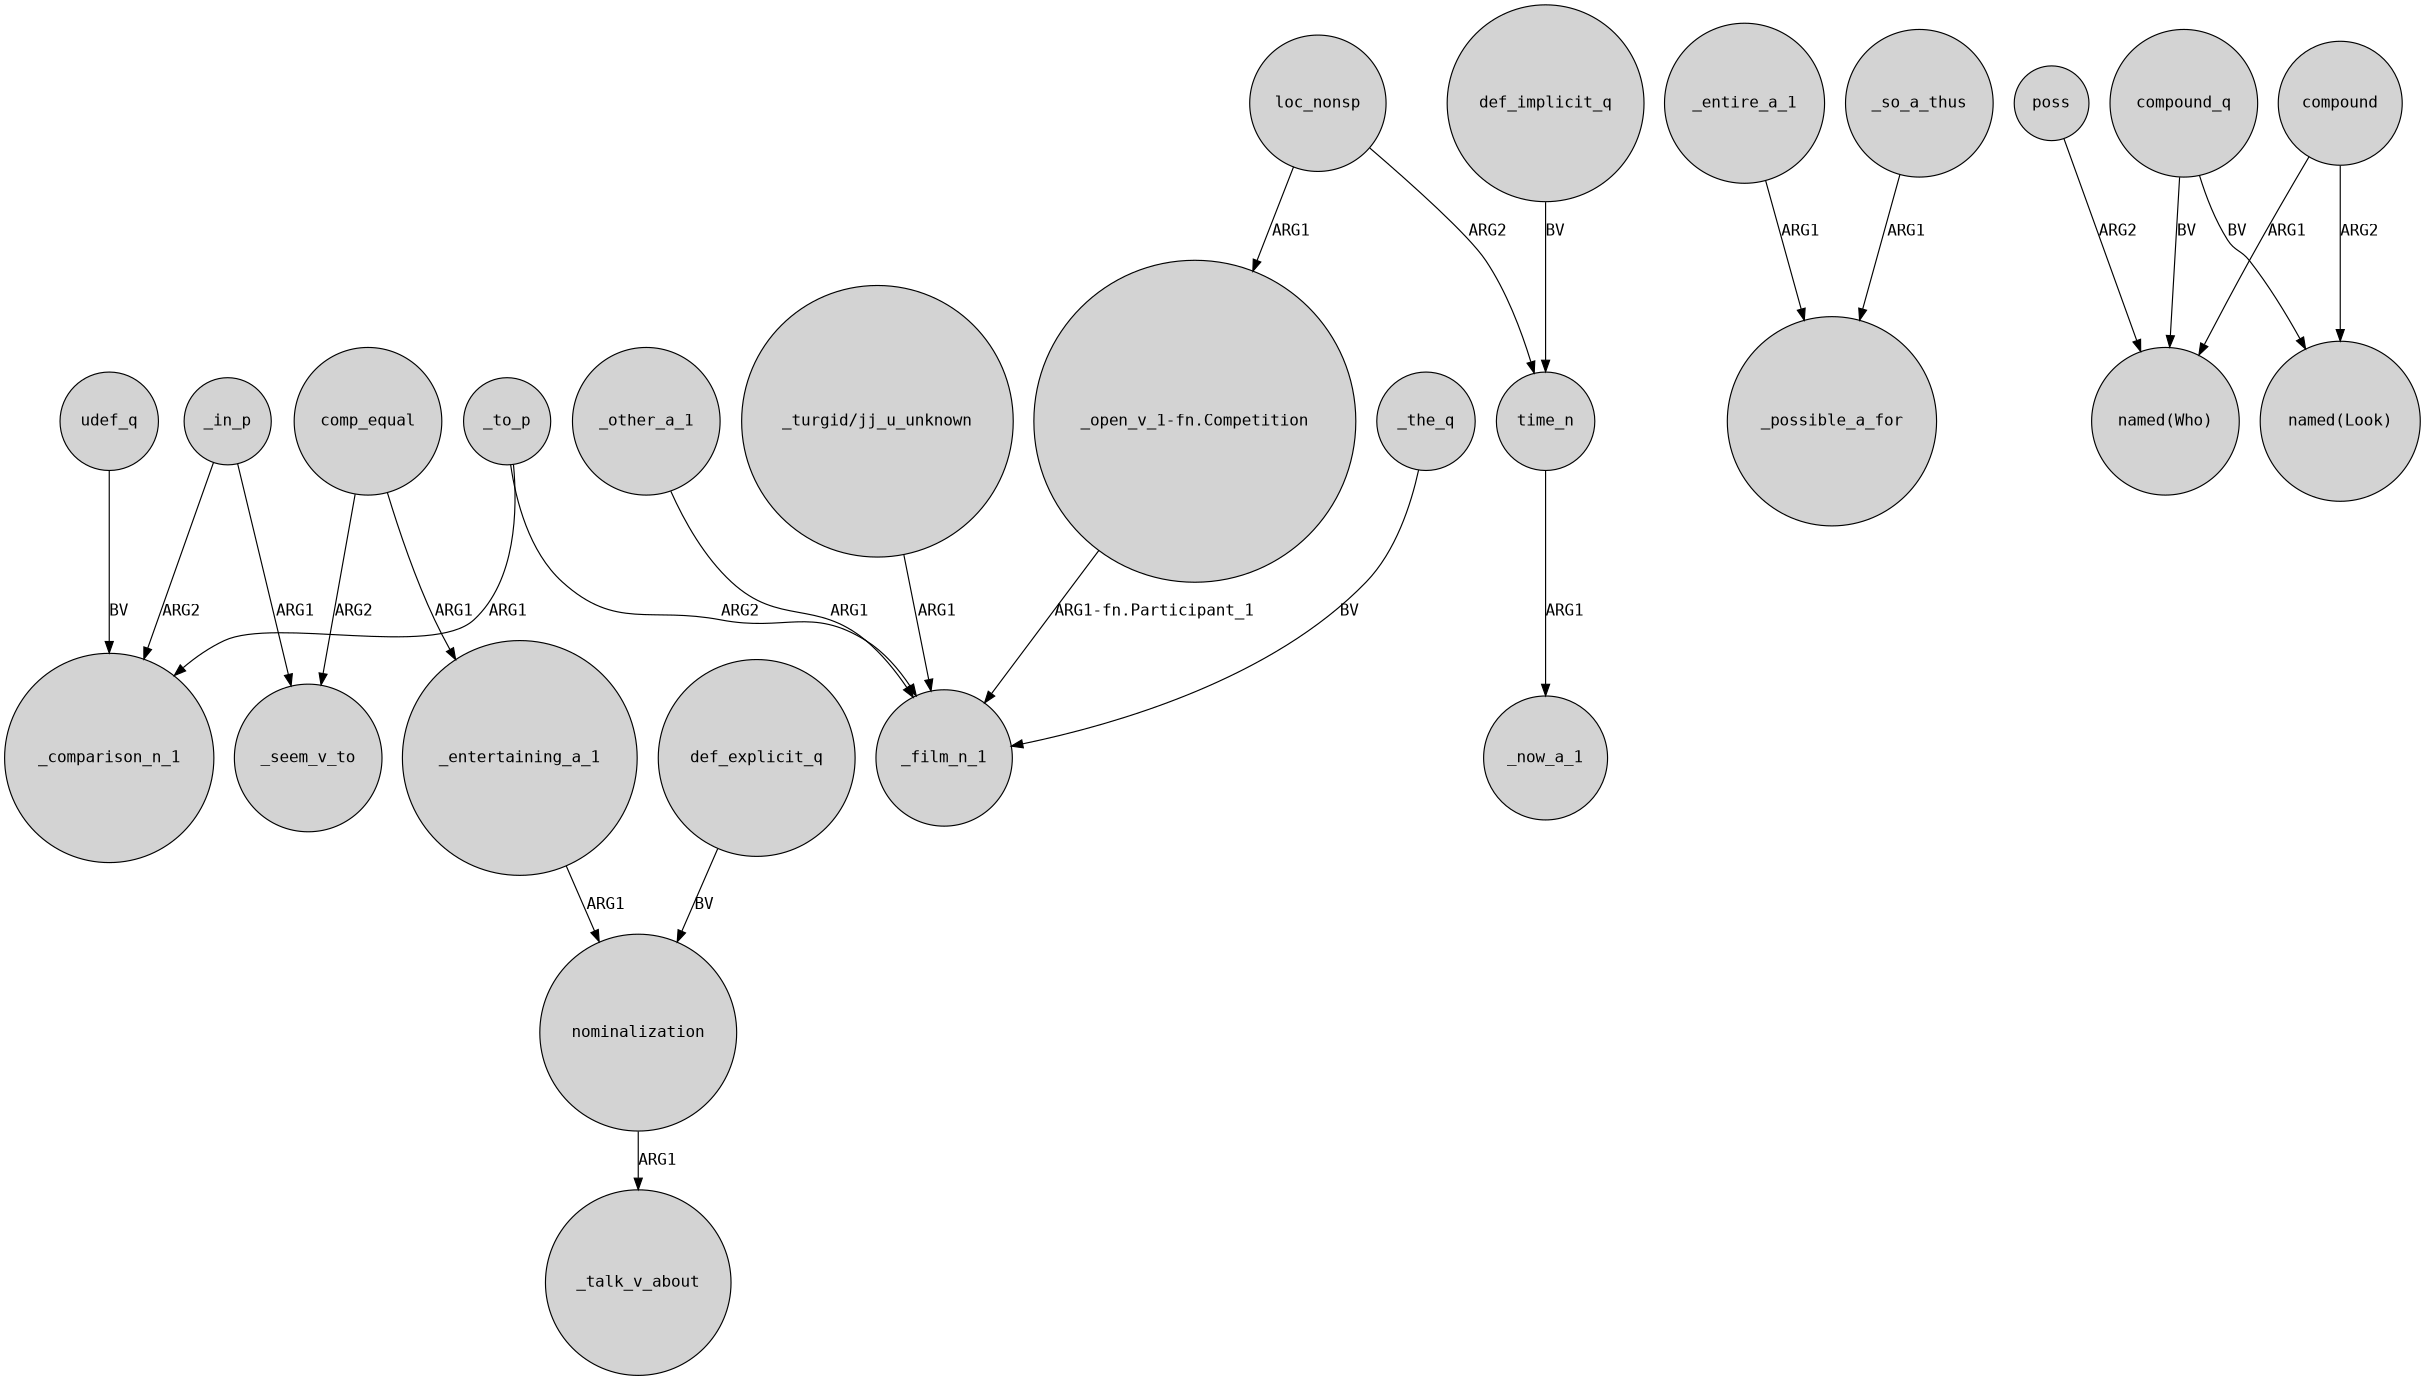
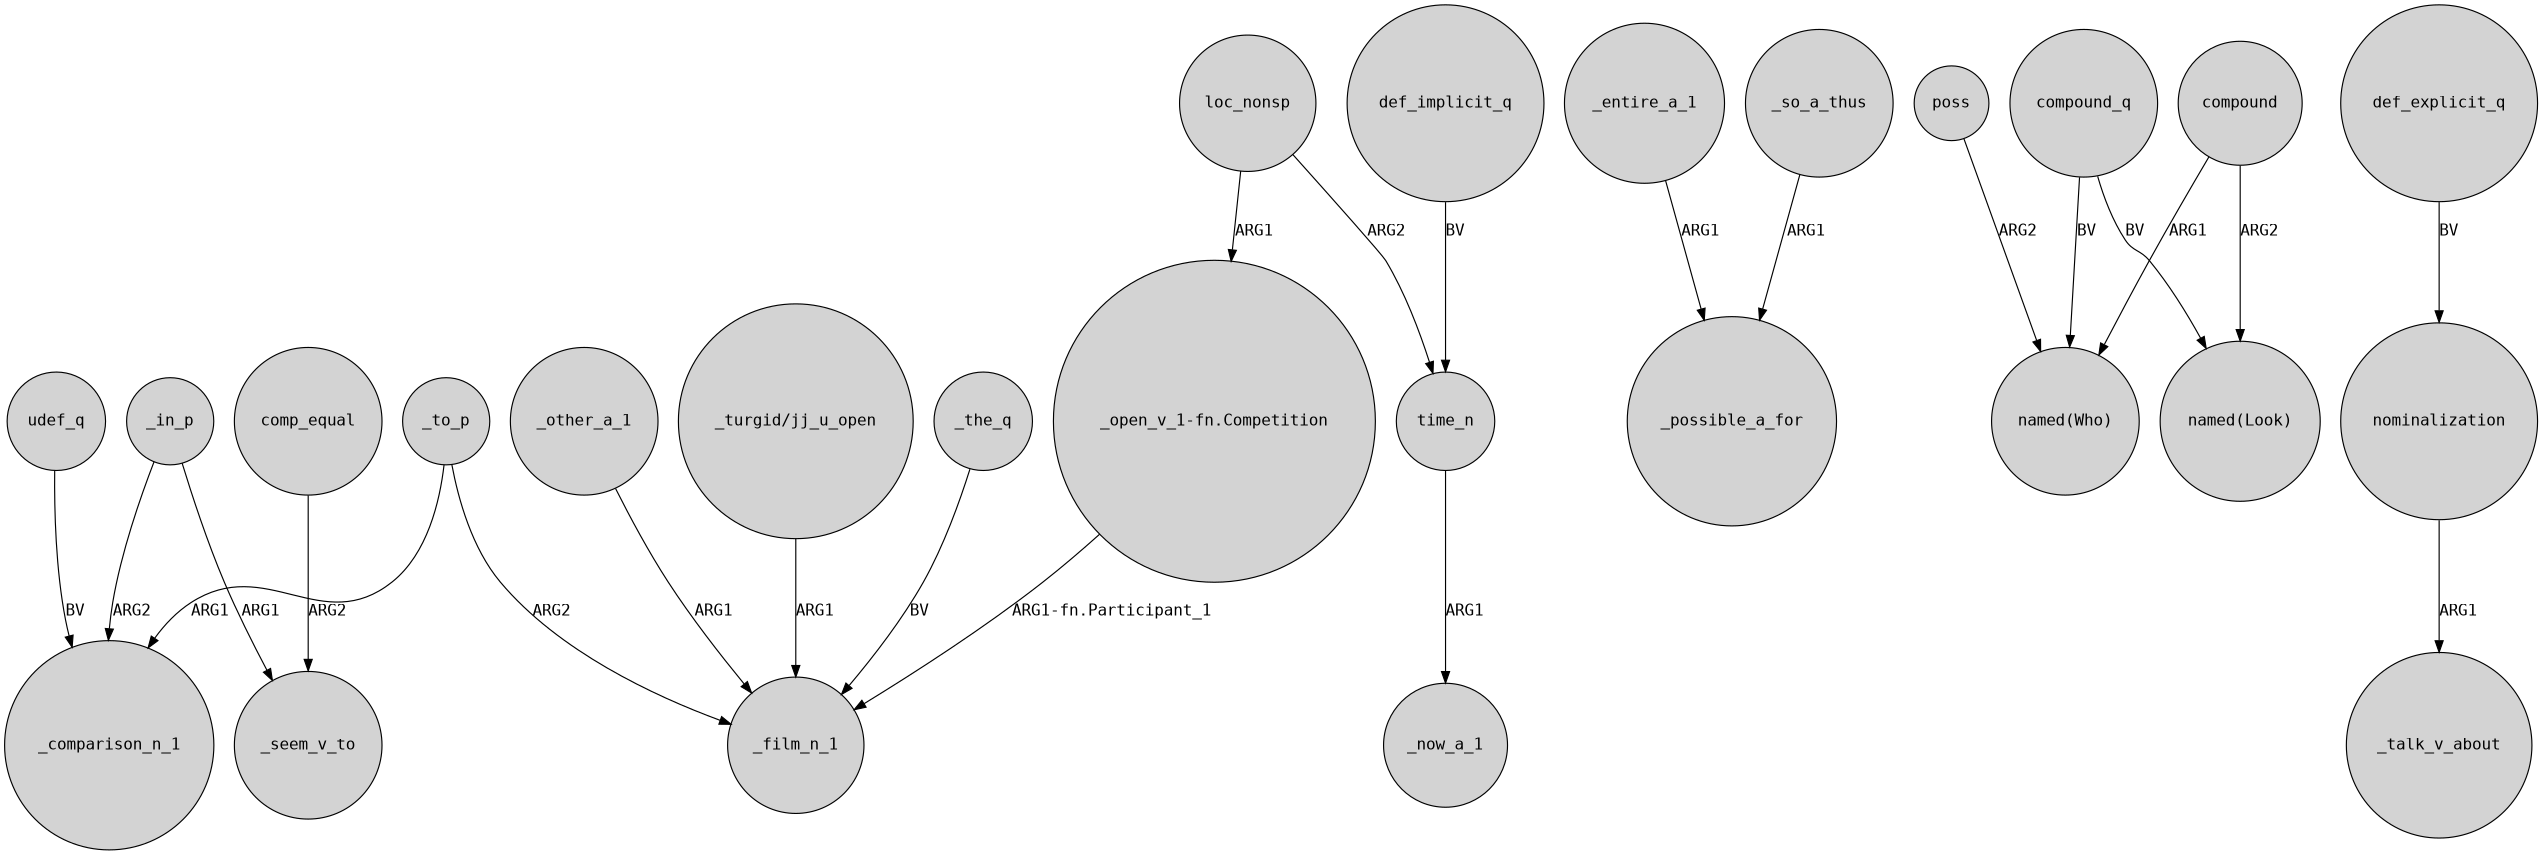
(877, 421) -> (796, 421)
(520, 758) -> none
